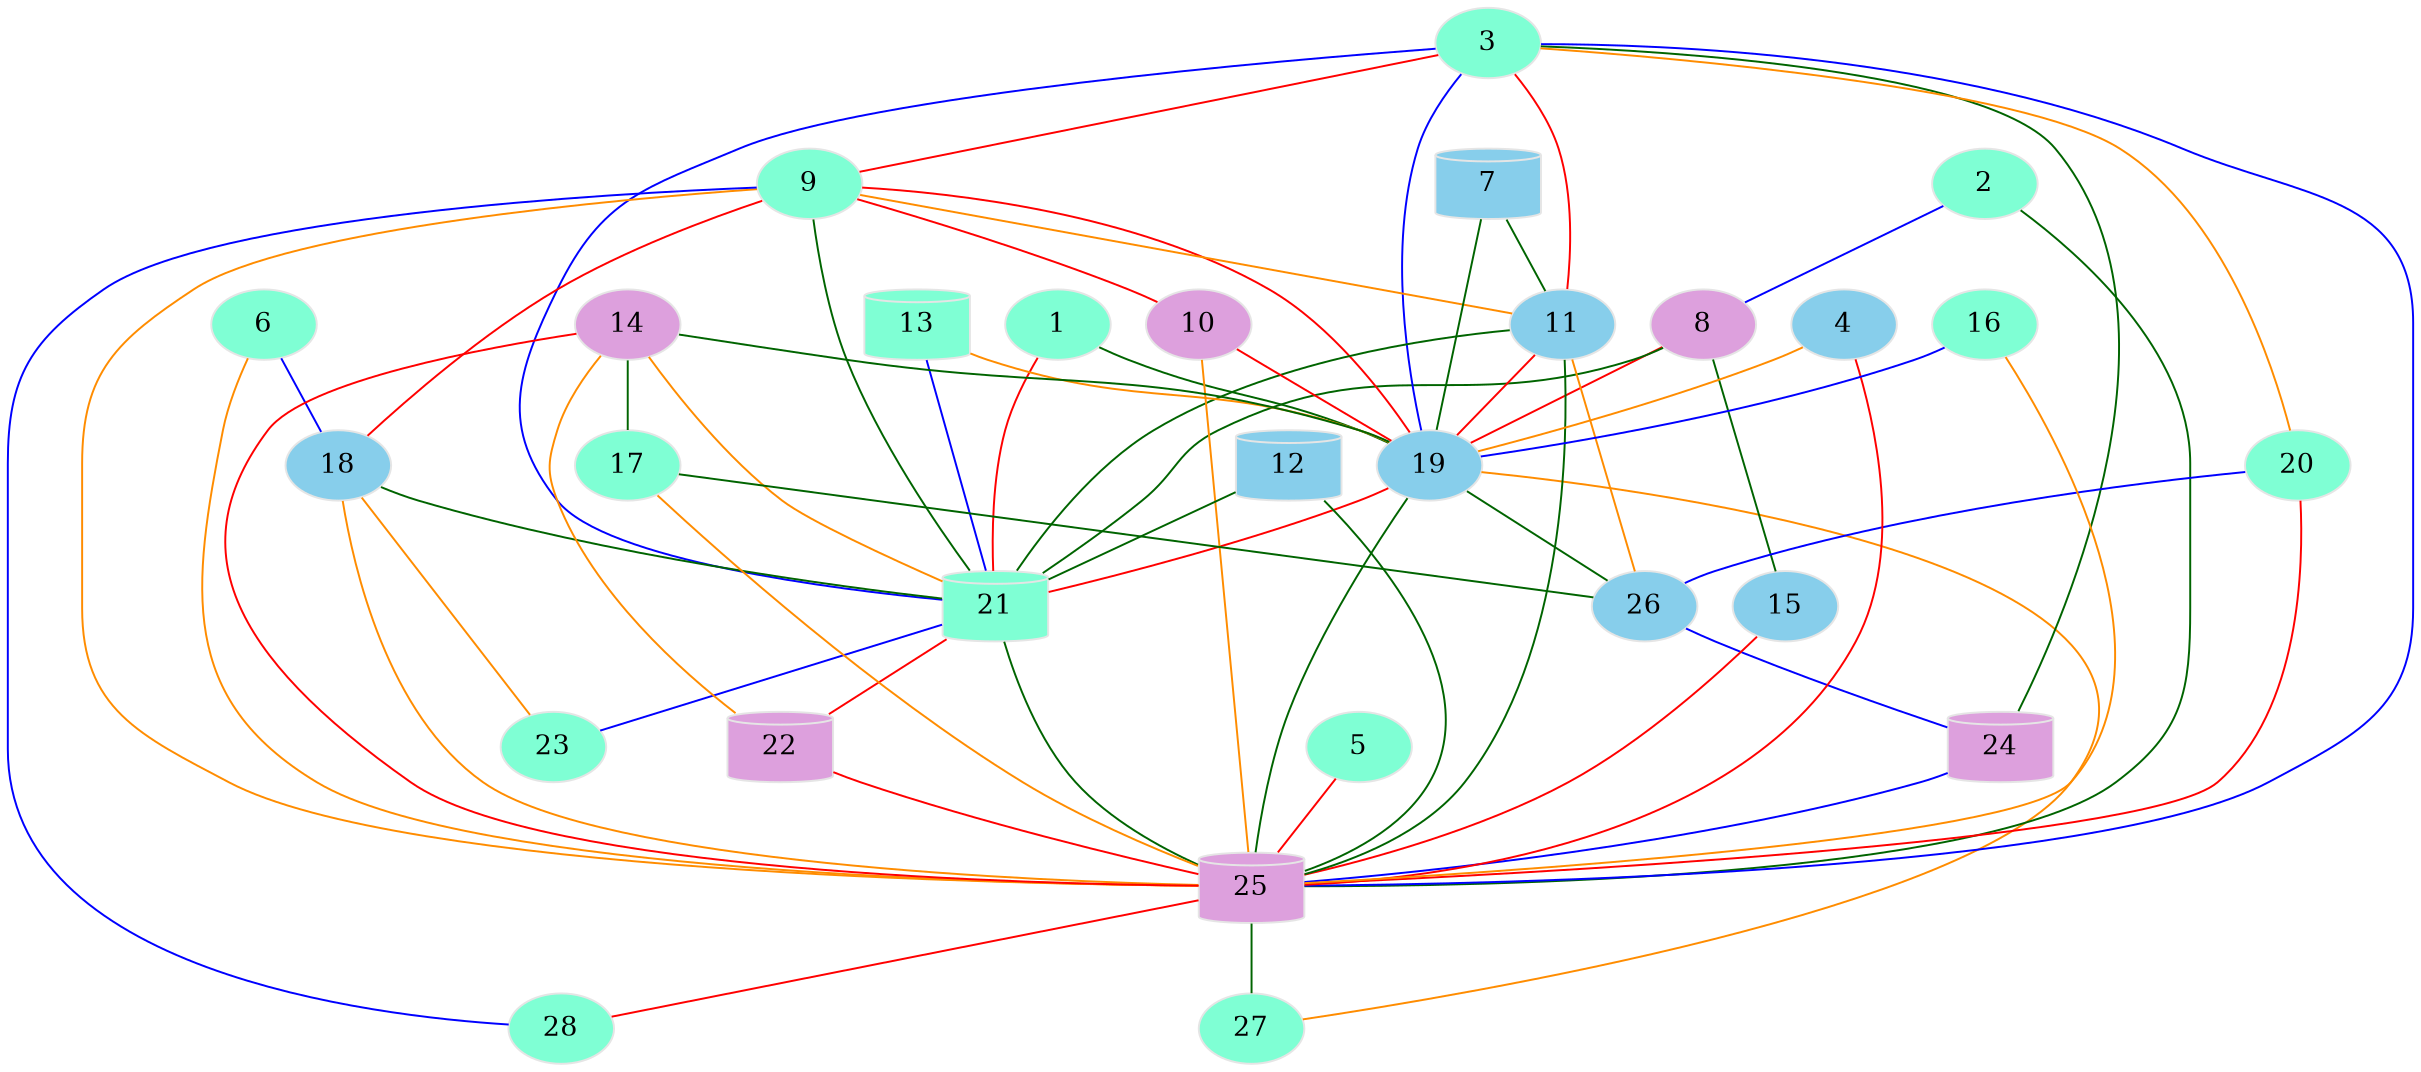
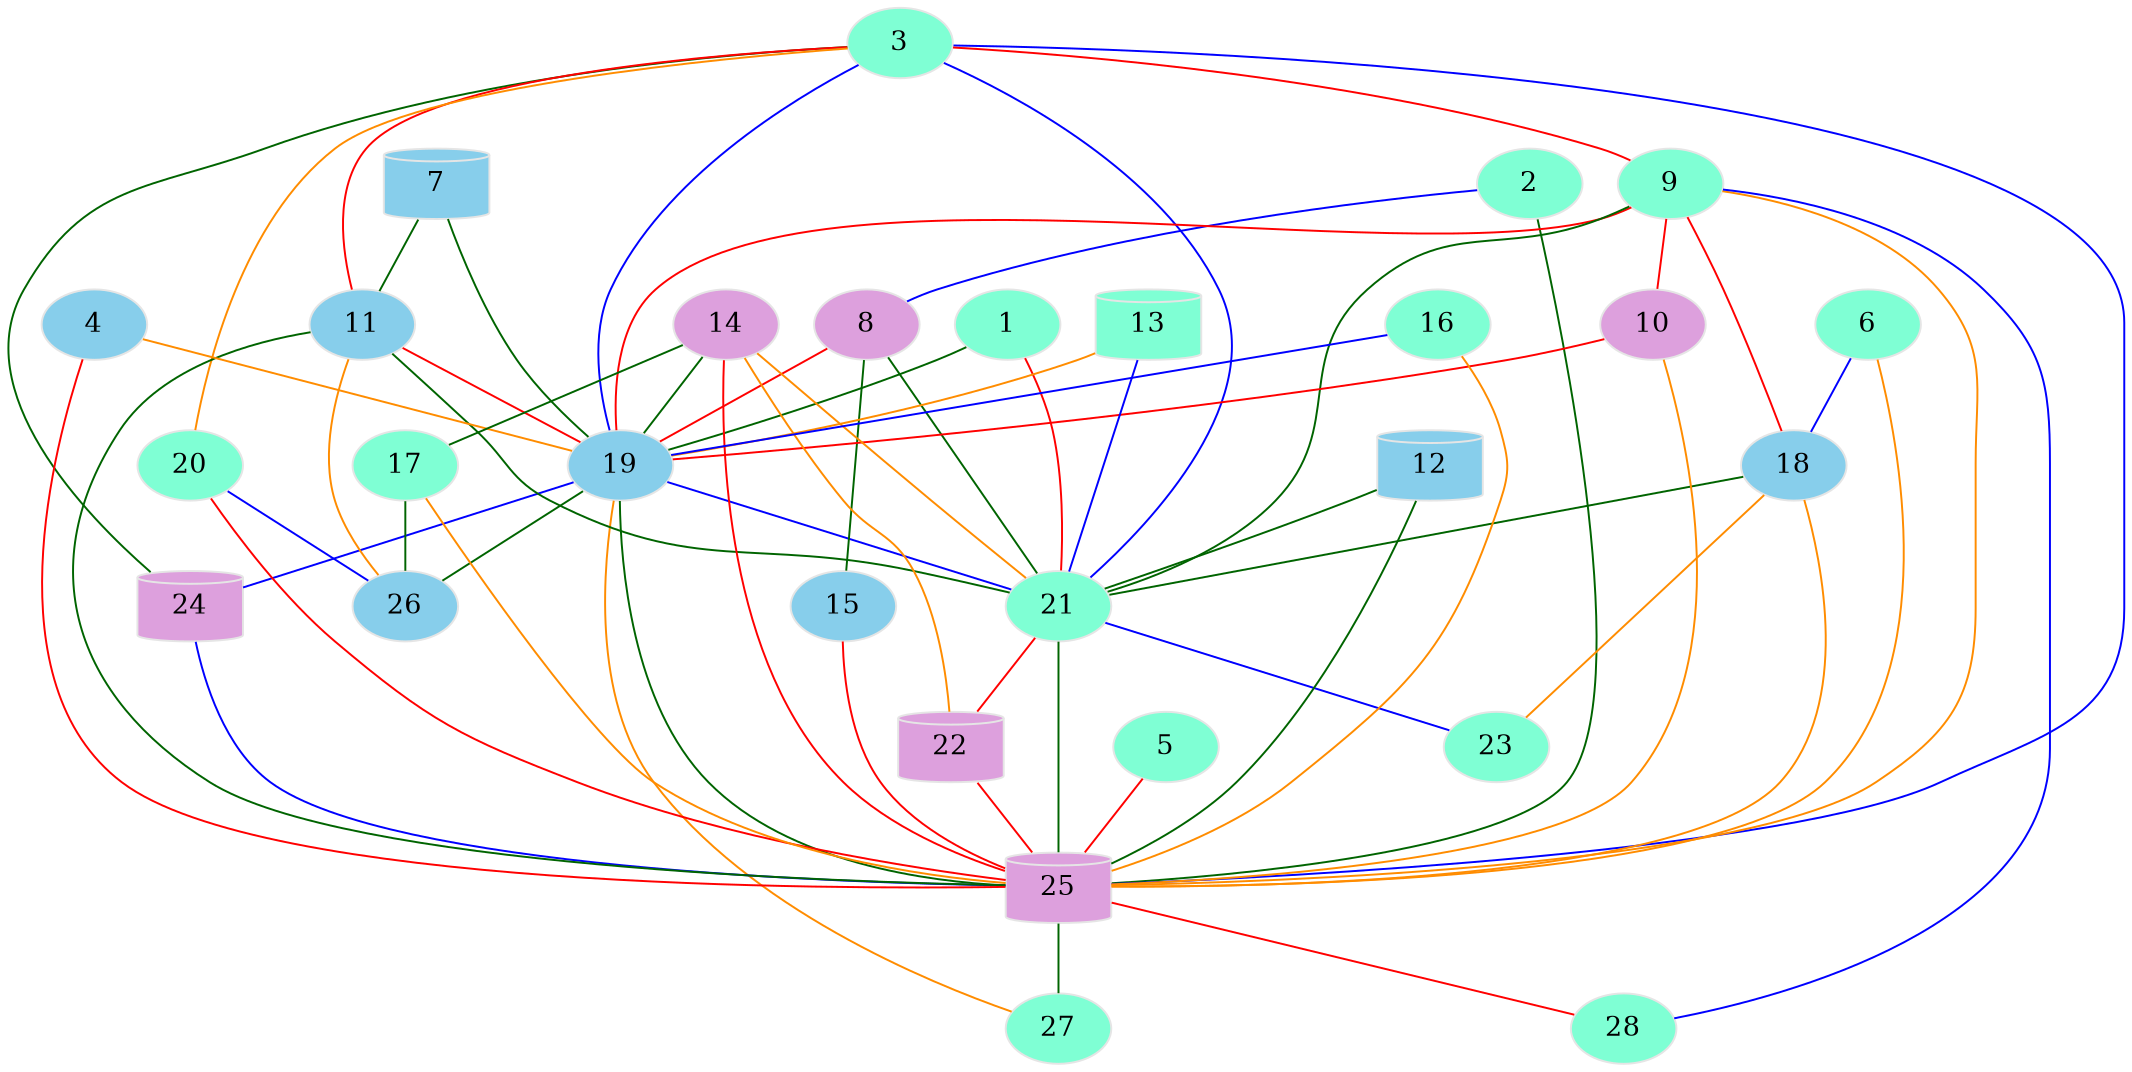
(1121, 242) -> none
(1246, 539) -> (831, 533)
(995, 606) -> (1058, 606)
(1809, 678) -> (425, 530)
